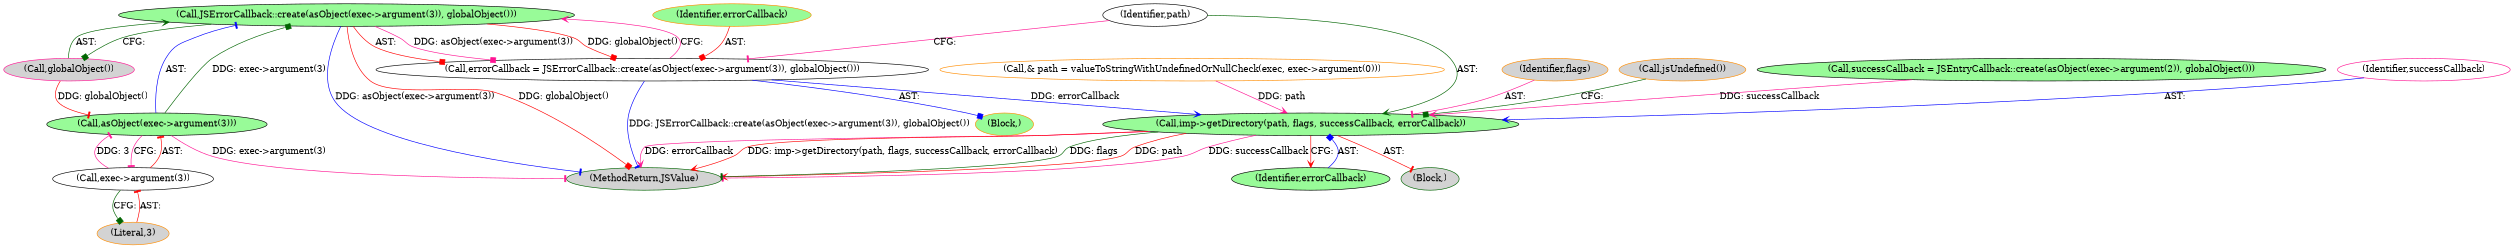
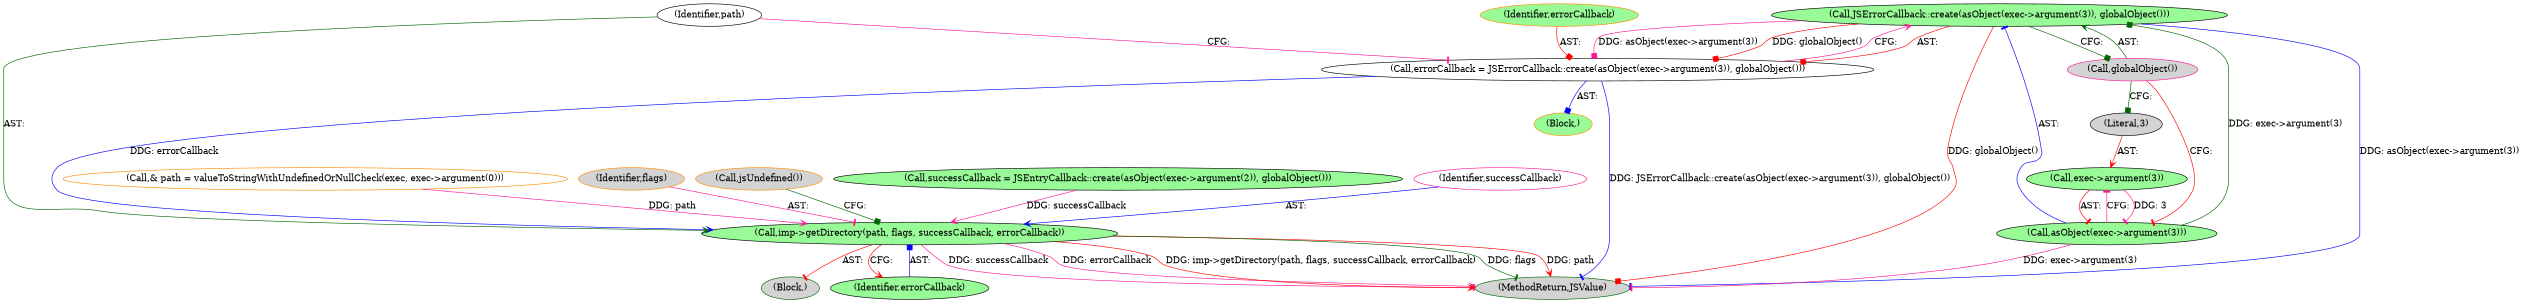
(103, 97) -> (2203, 152)
(133, 179) -> (2107, 179)
(113, 204) -> (2130, 94)
(140, 208) -> (2118, 149)
(133, 234) -> (2126, 124)
